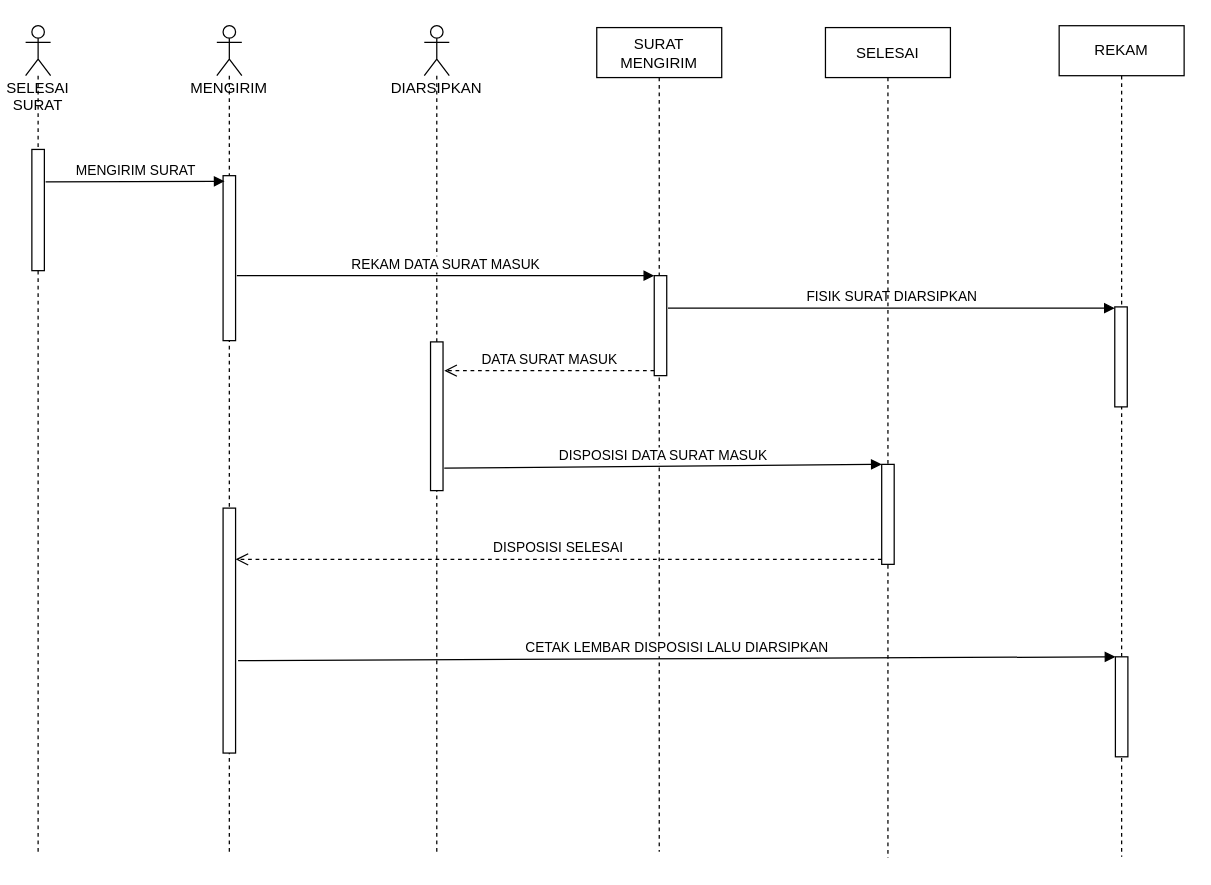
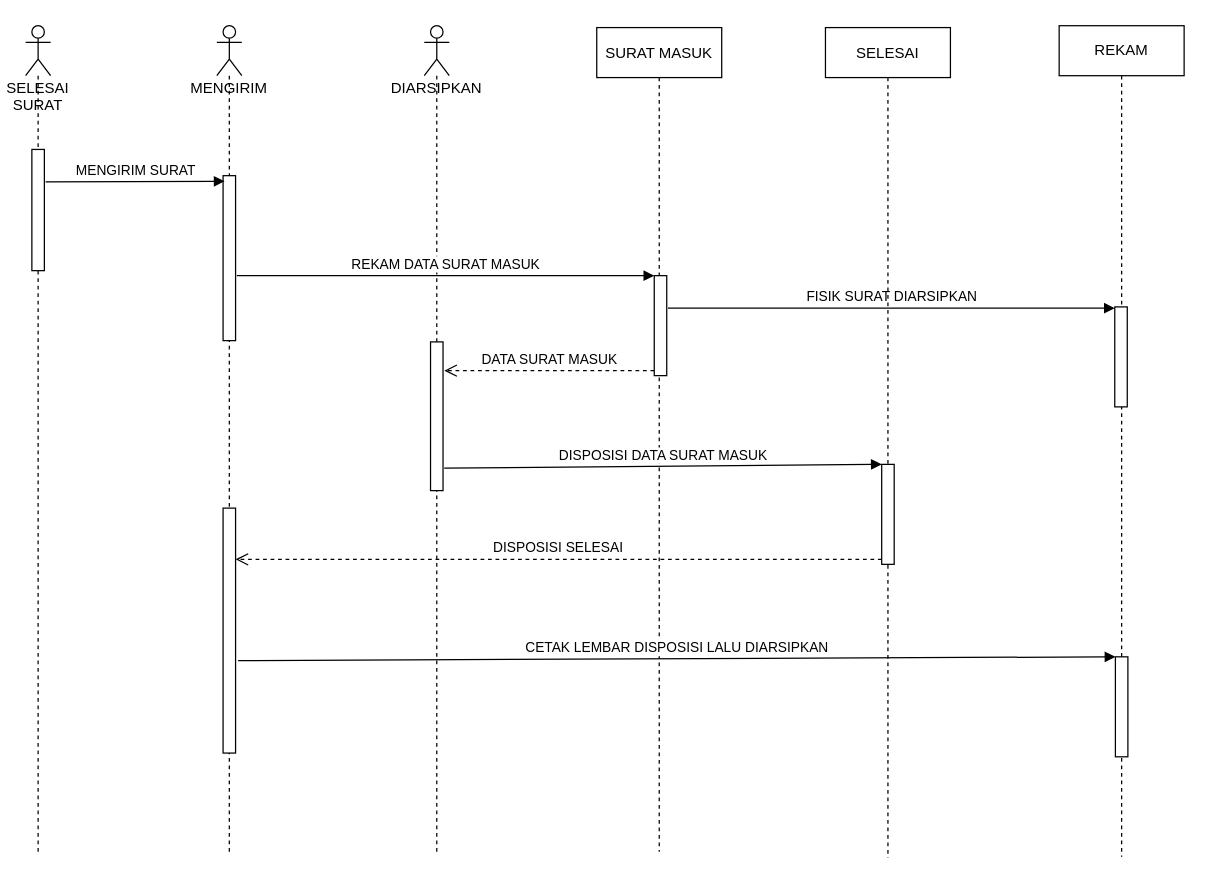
(659, 53) -> (659, 53)
